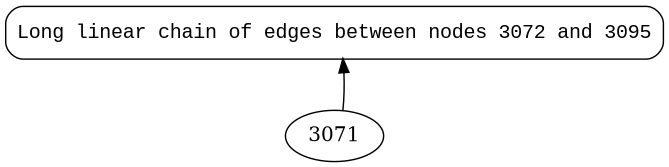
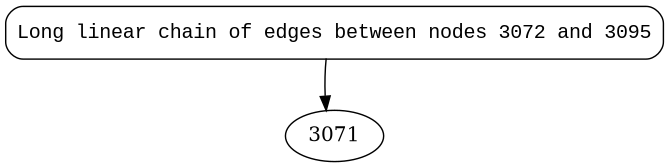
(344, 92) -> (325, 77)
